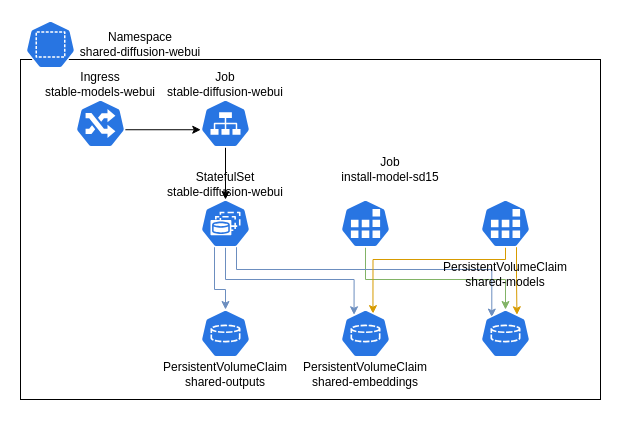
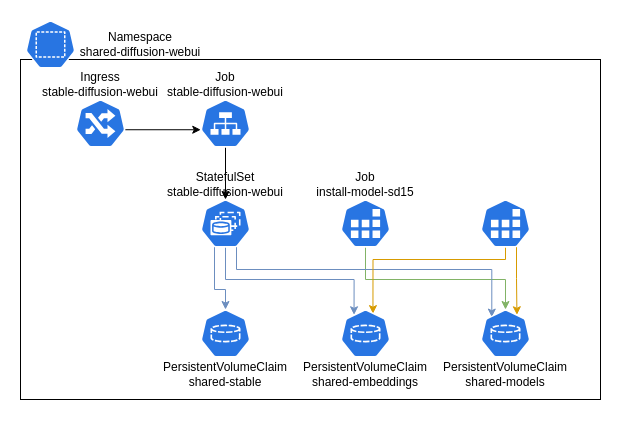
(101, 85) -> (101, 85)
(391, 170) -> (366, 185)
(506, 275) -> (506, 375)
(226, 375) -> (226, 375)
